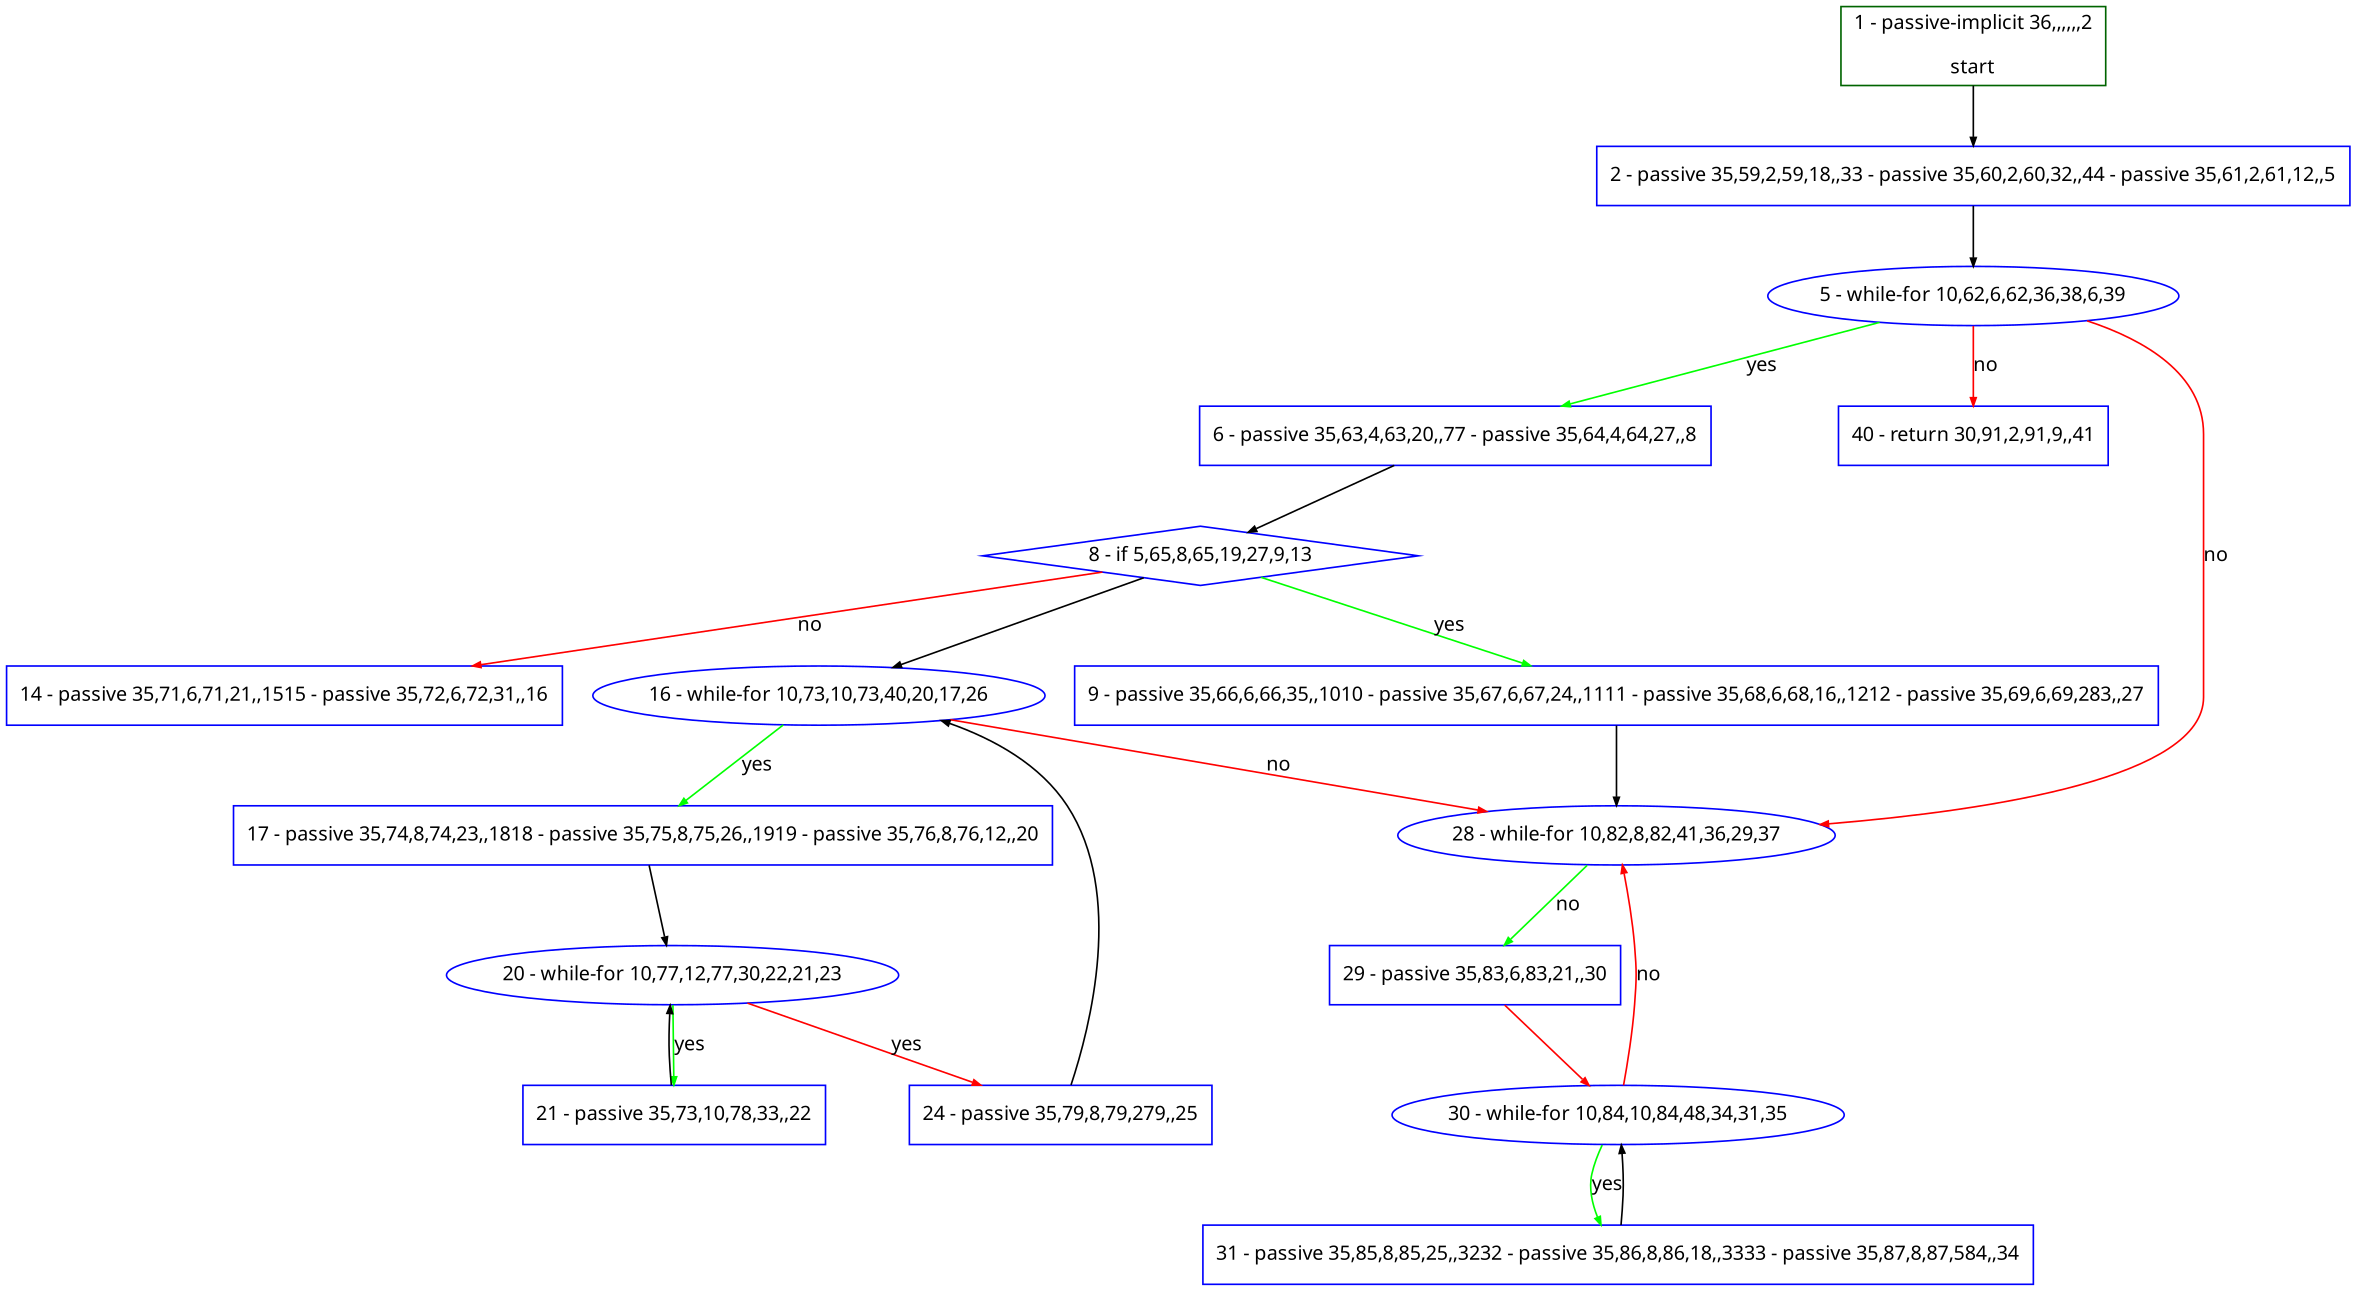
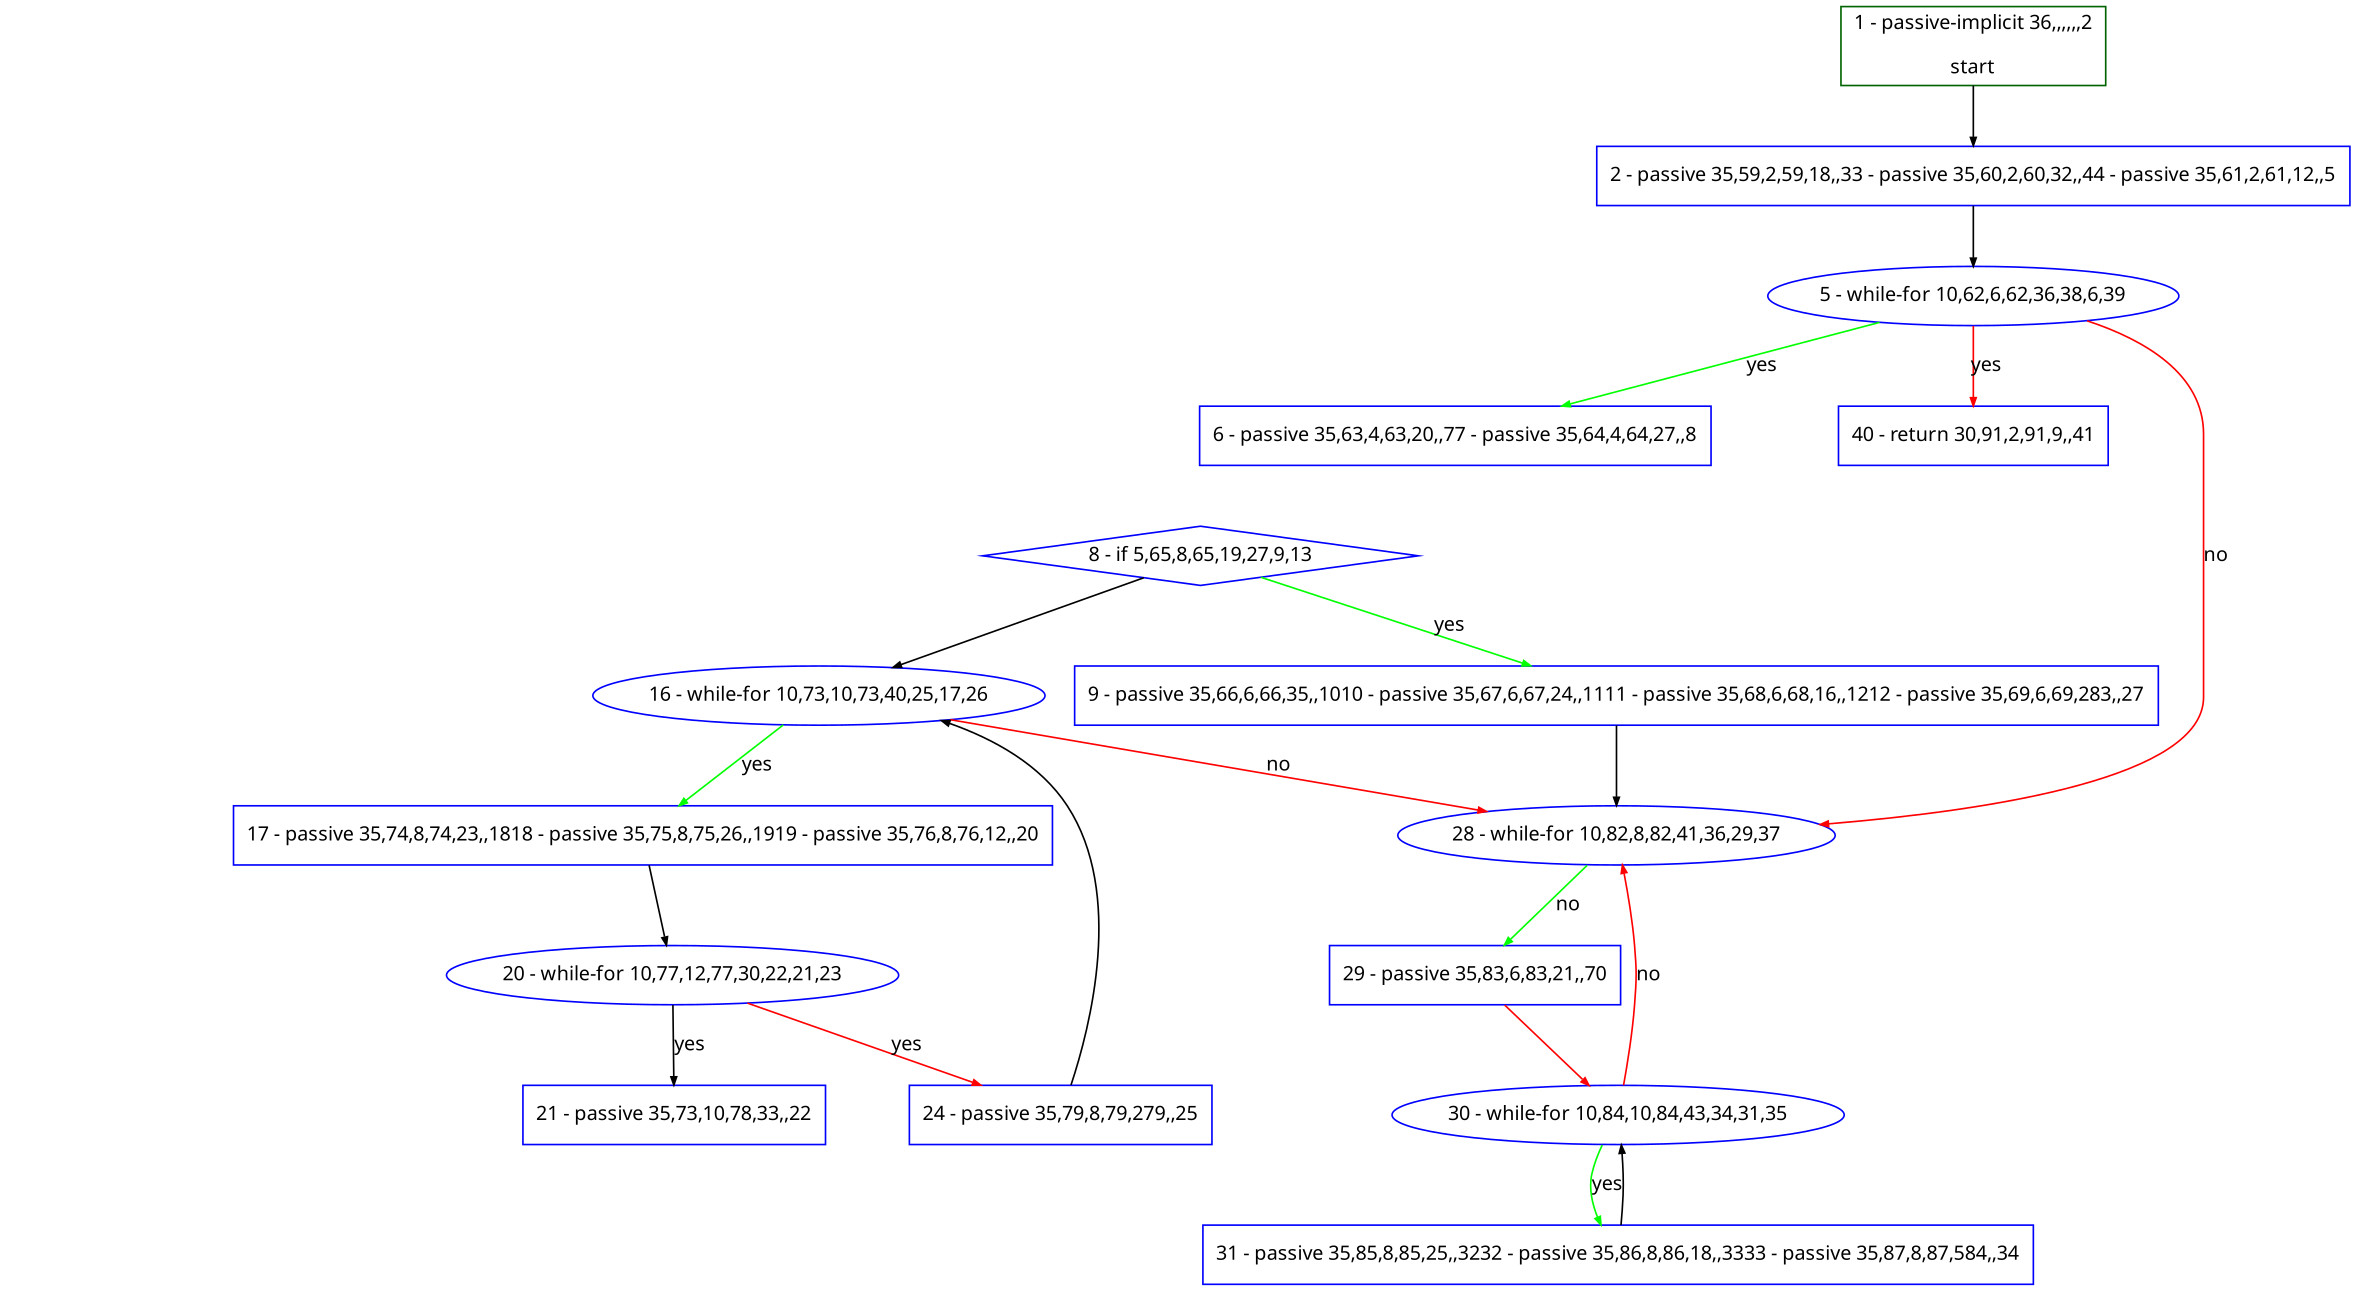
(1986, 366) -> (1986, 366)
(1325, 497) -> none
(284, 696) -> none
(819, 696) -> (819, 696)
(1475, 975) -> (1475, 975)
(673, 1041) -> (673, 1041)
(669, 1050) -> none
(1618, 1115) -> (1618, 1115)
